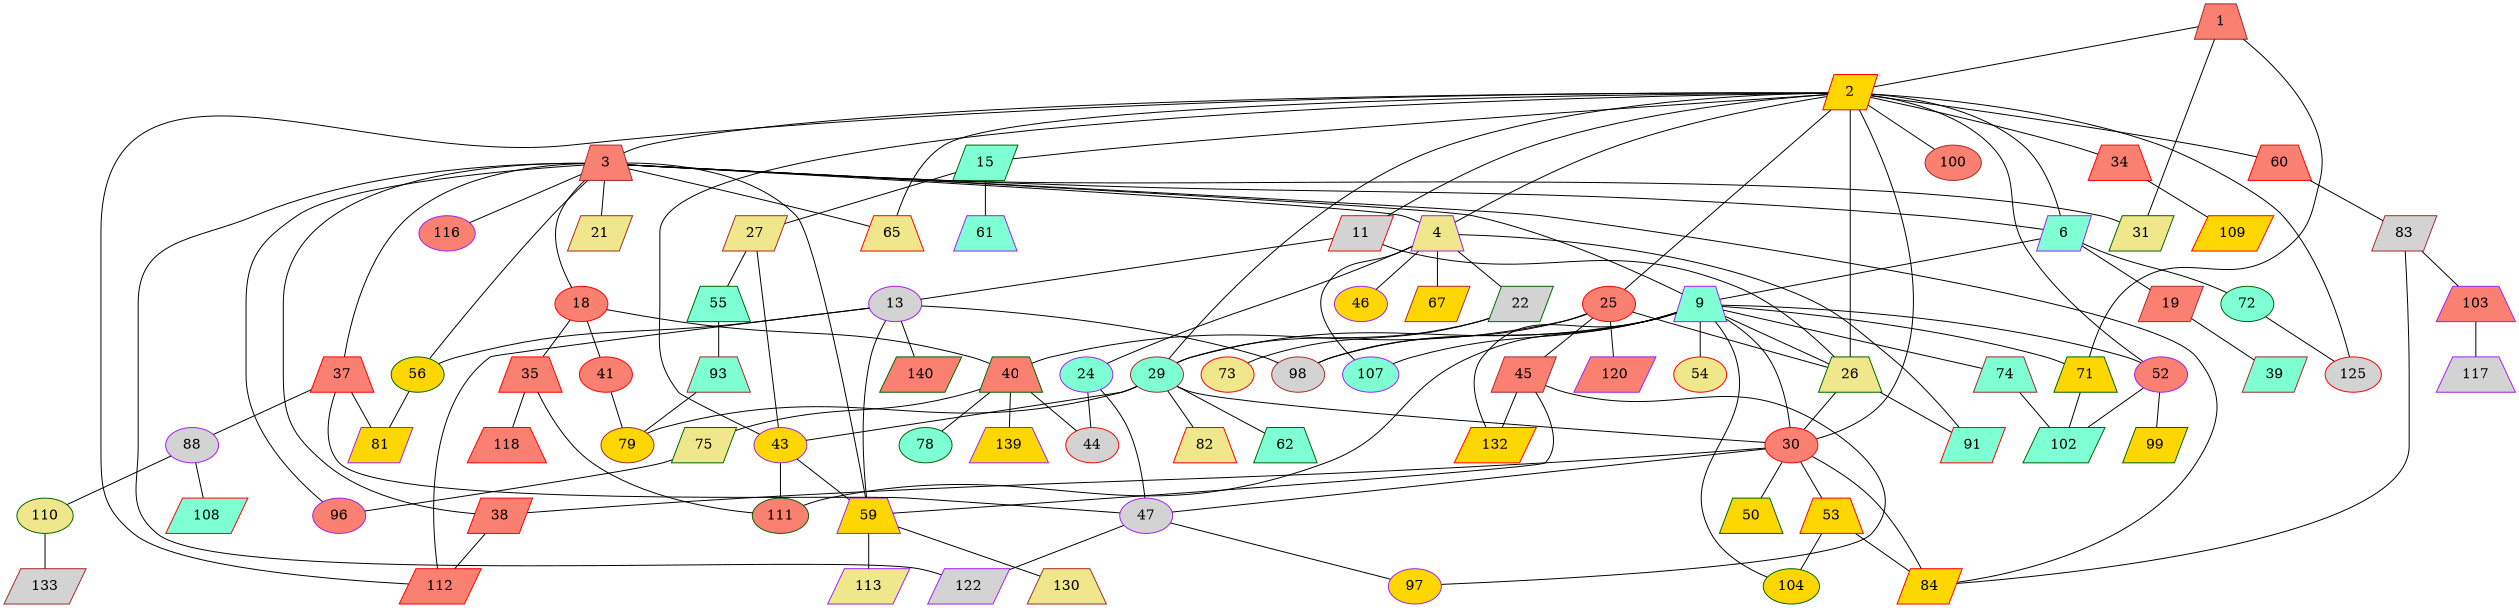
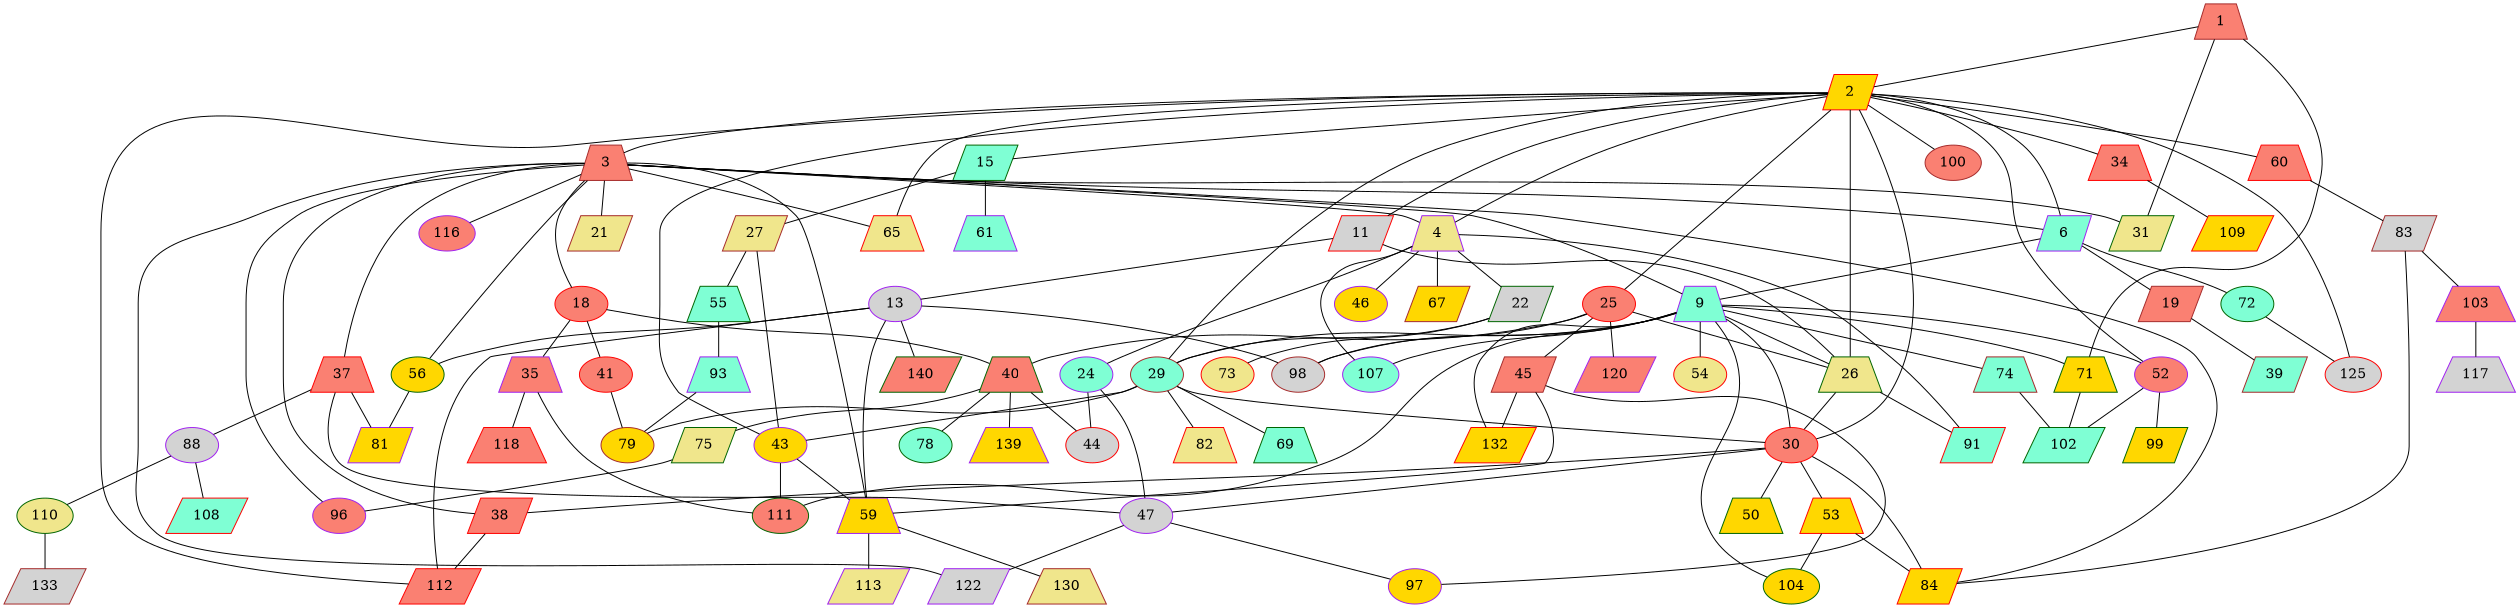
(530, 375) -> (530, 375)
(719, 375) -> (719, 375)
(1285, 445) -> (1285, 445)
